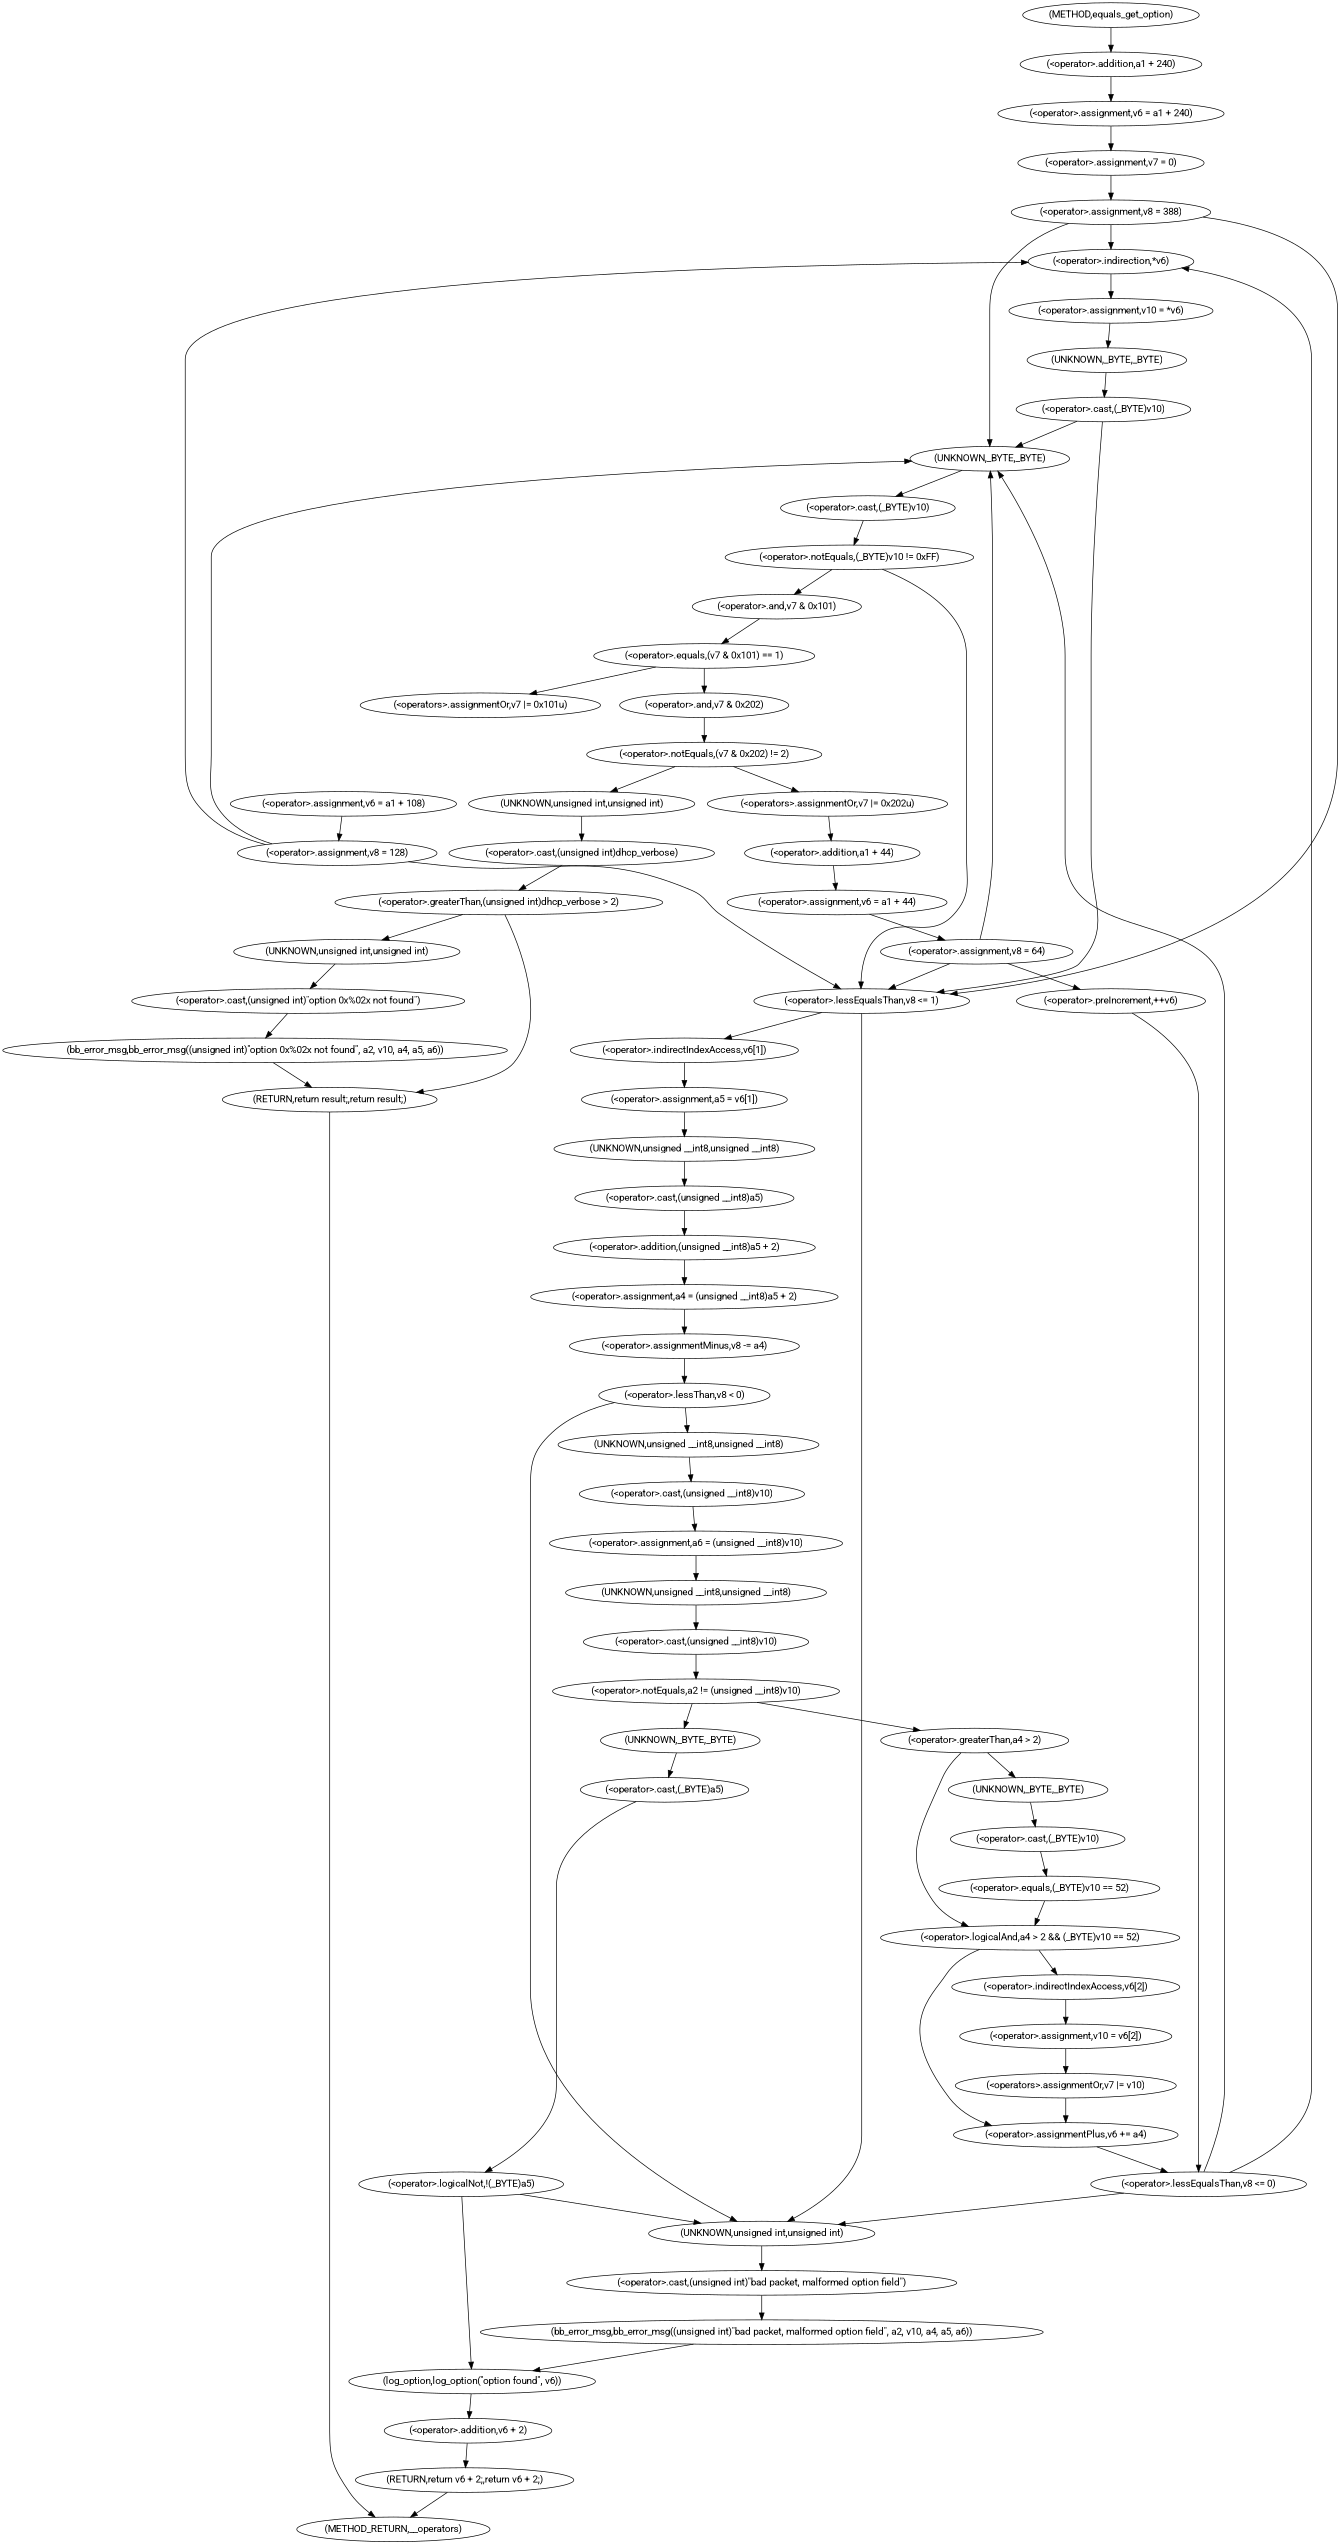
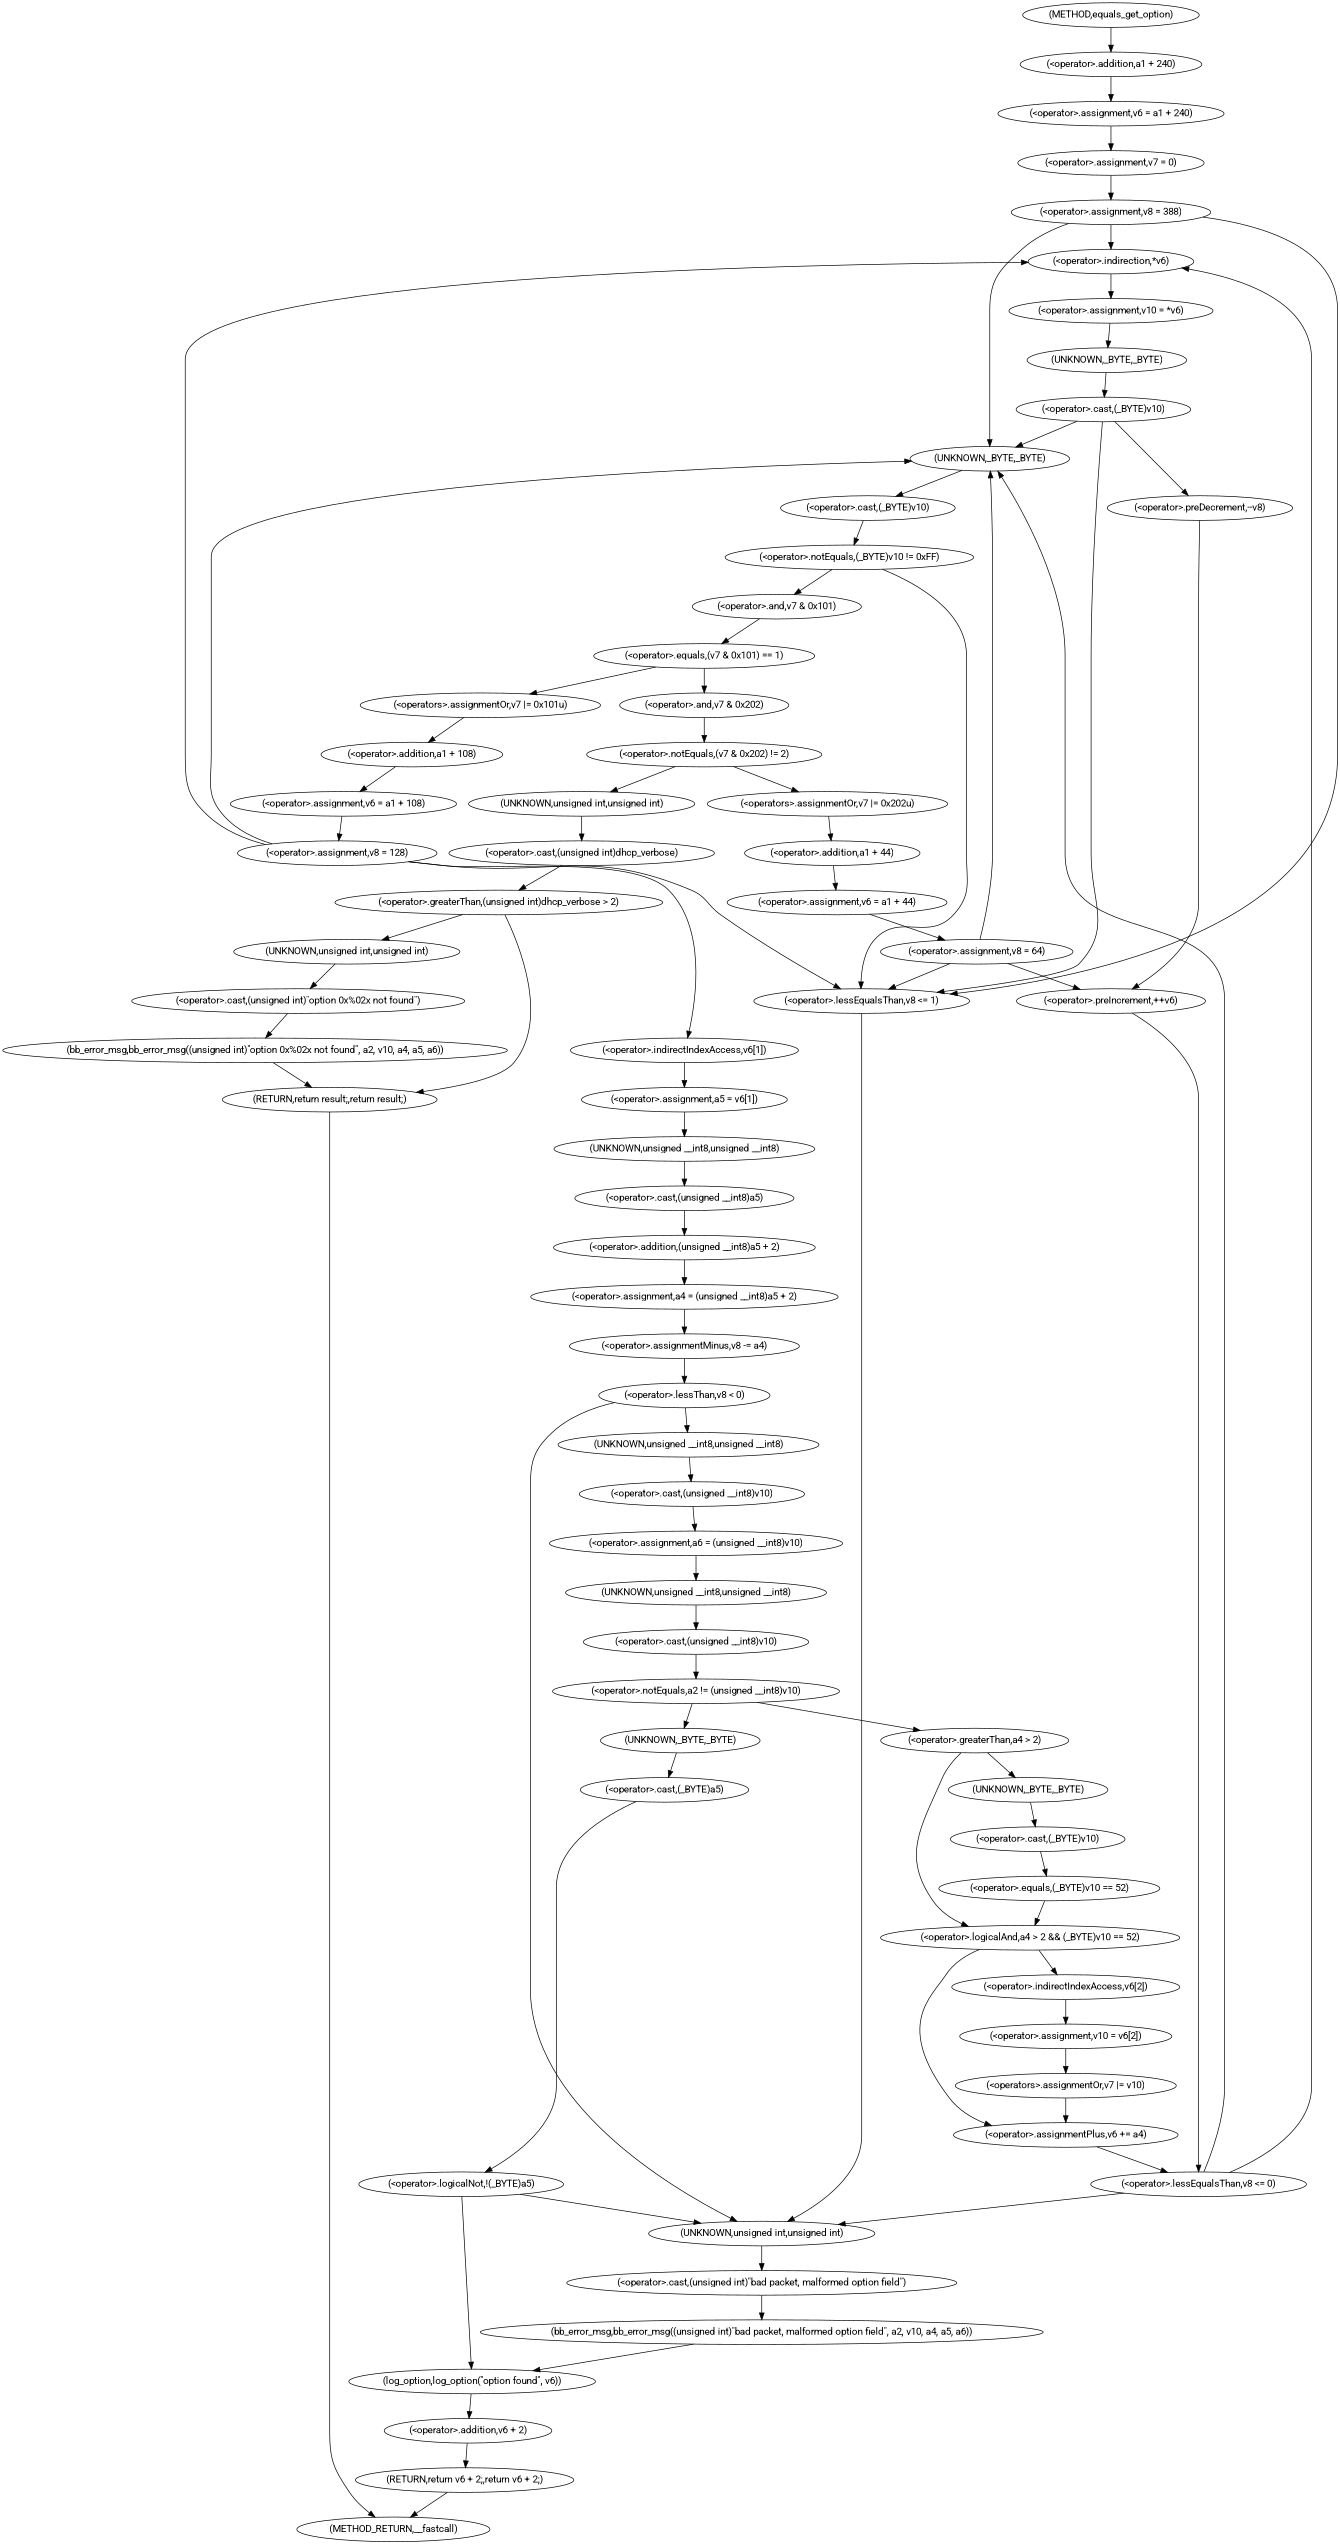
none -> (1200, 508)
none -> (412, 755)
(776, 1025) -> (654, 881)
(393, 2529) -> (393, 2529)
